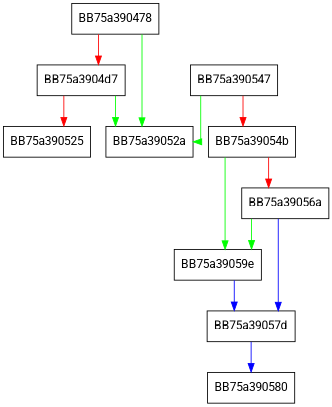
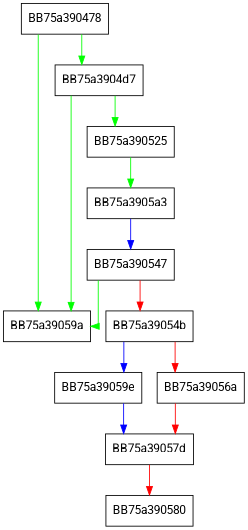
(98, 45) -> (82, 45)
(64, 107) -> (115, 107)
(149, 142) -> (47, 326)
(225, 199) -> (124, 353)
none -> (131, 203)
(252, 230) -> none
(278, 261) -> (175, 414)
(251, 353) -> (149, 476)
